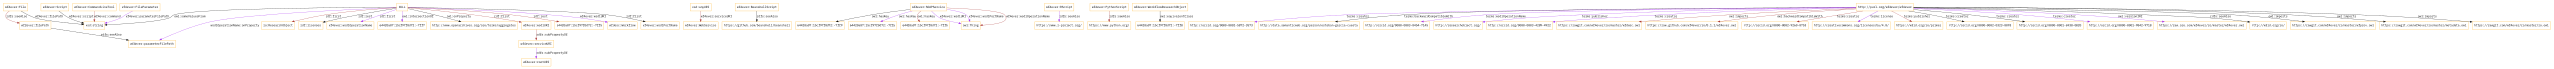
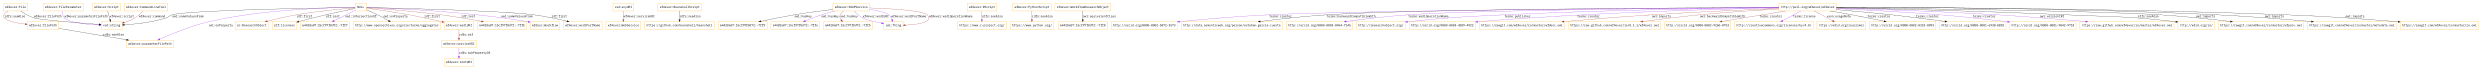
(593, 16) -> (517, 16)
(1917, 16) -> (1839, 16)
(235, 26) -> (221, 26)
(350, 26) -> none
(2202, 26) -> (2127, 26)
(552, 35) -> (466, 35)
